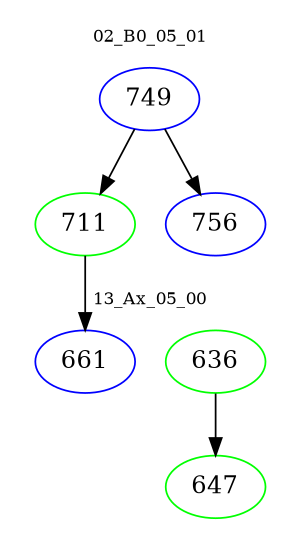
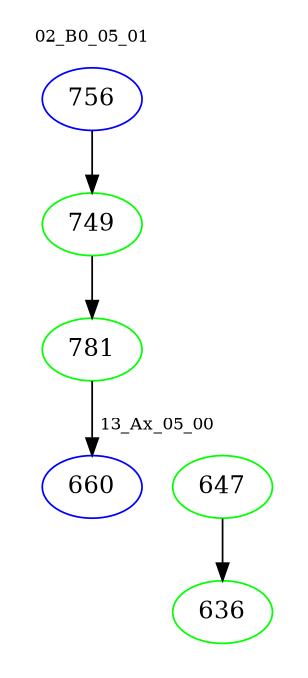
(150, 99) -> (92, 224)
(178, 154) -> (92, 153)
(85, 224) -> (92, 350)
(85, 362) -> (92, 487)
(216, 416) -> (223, 541)
